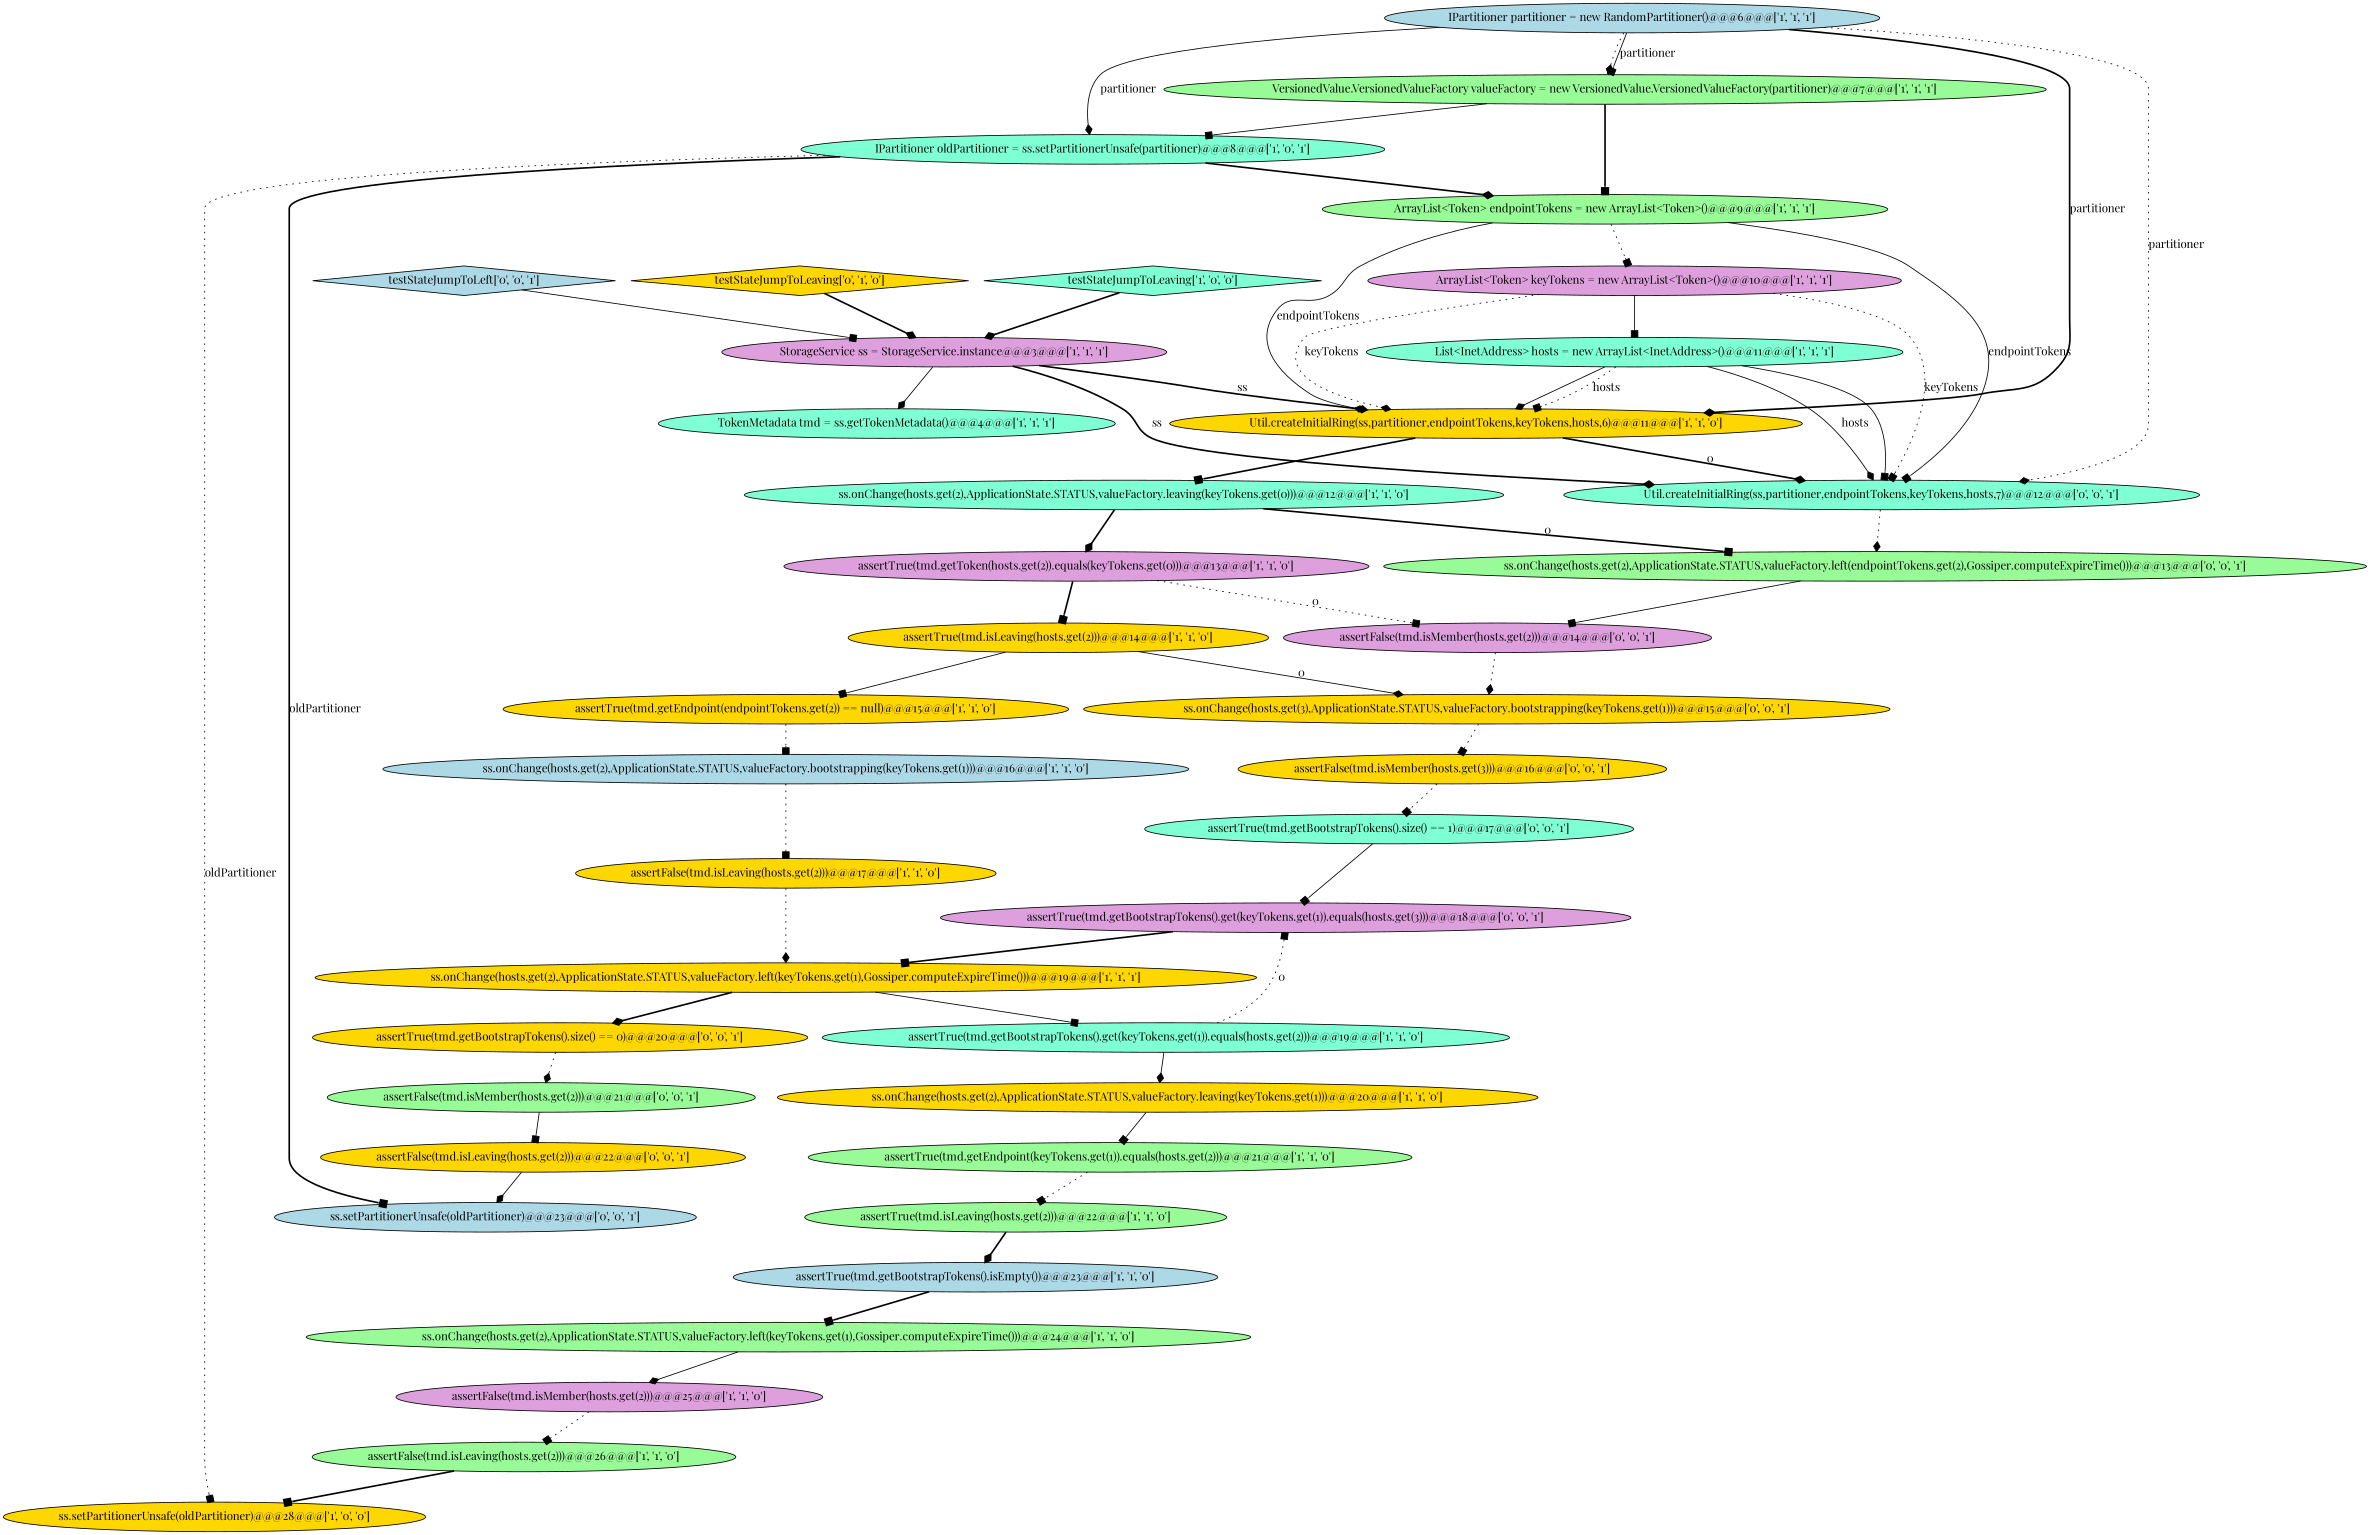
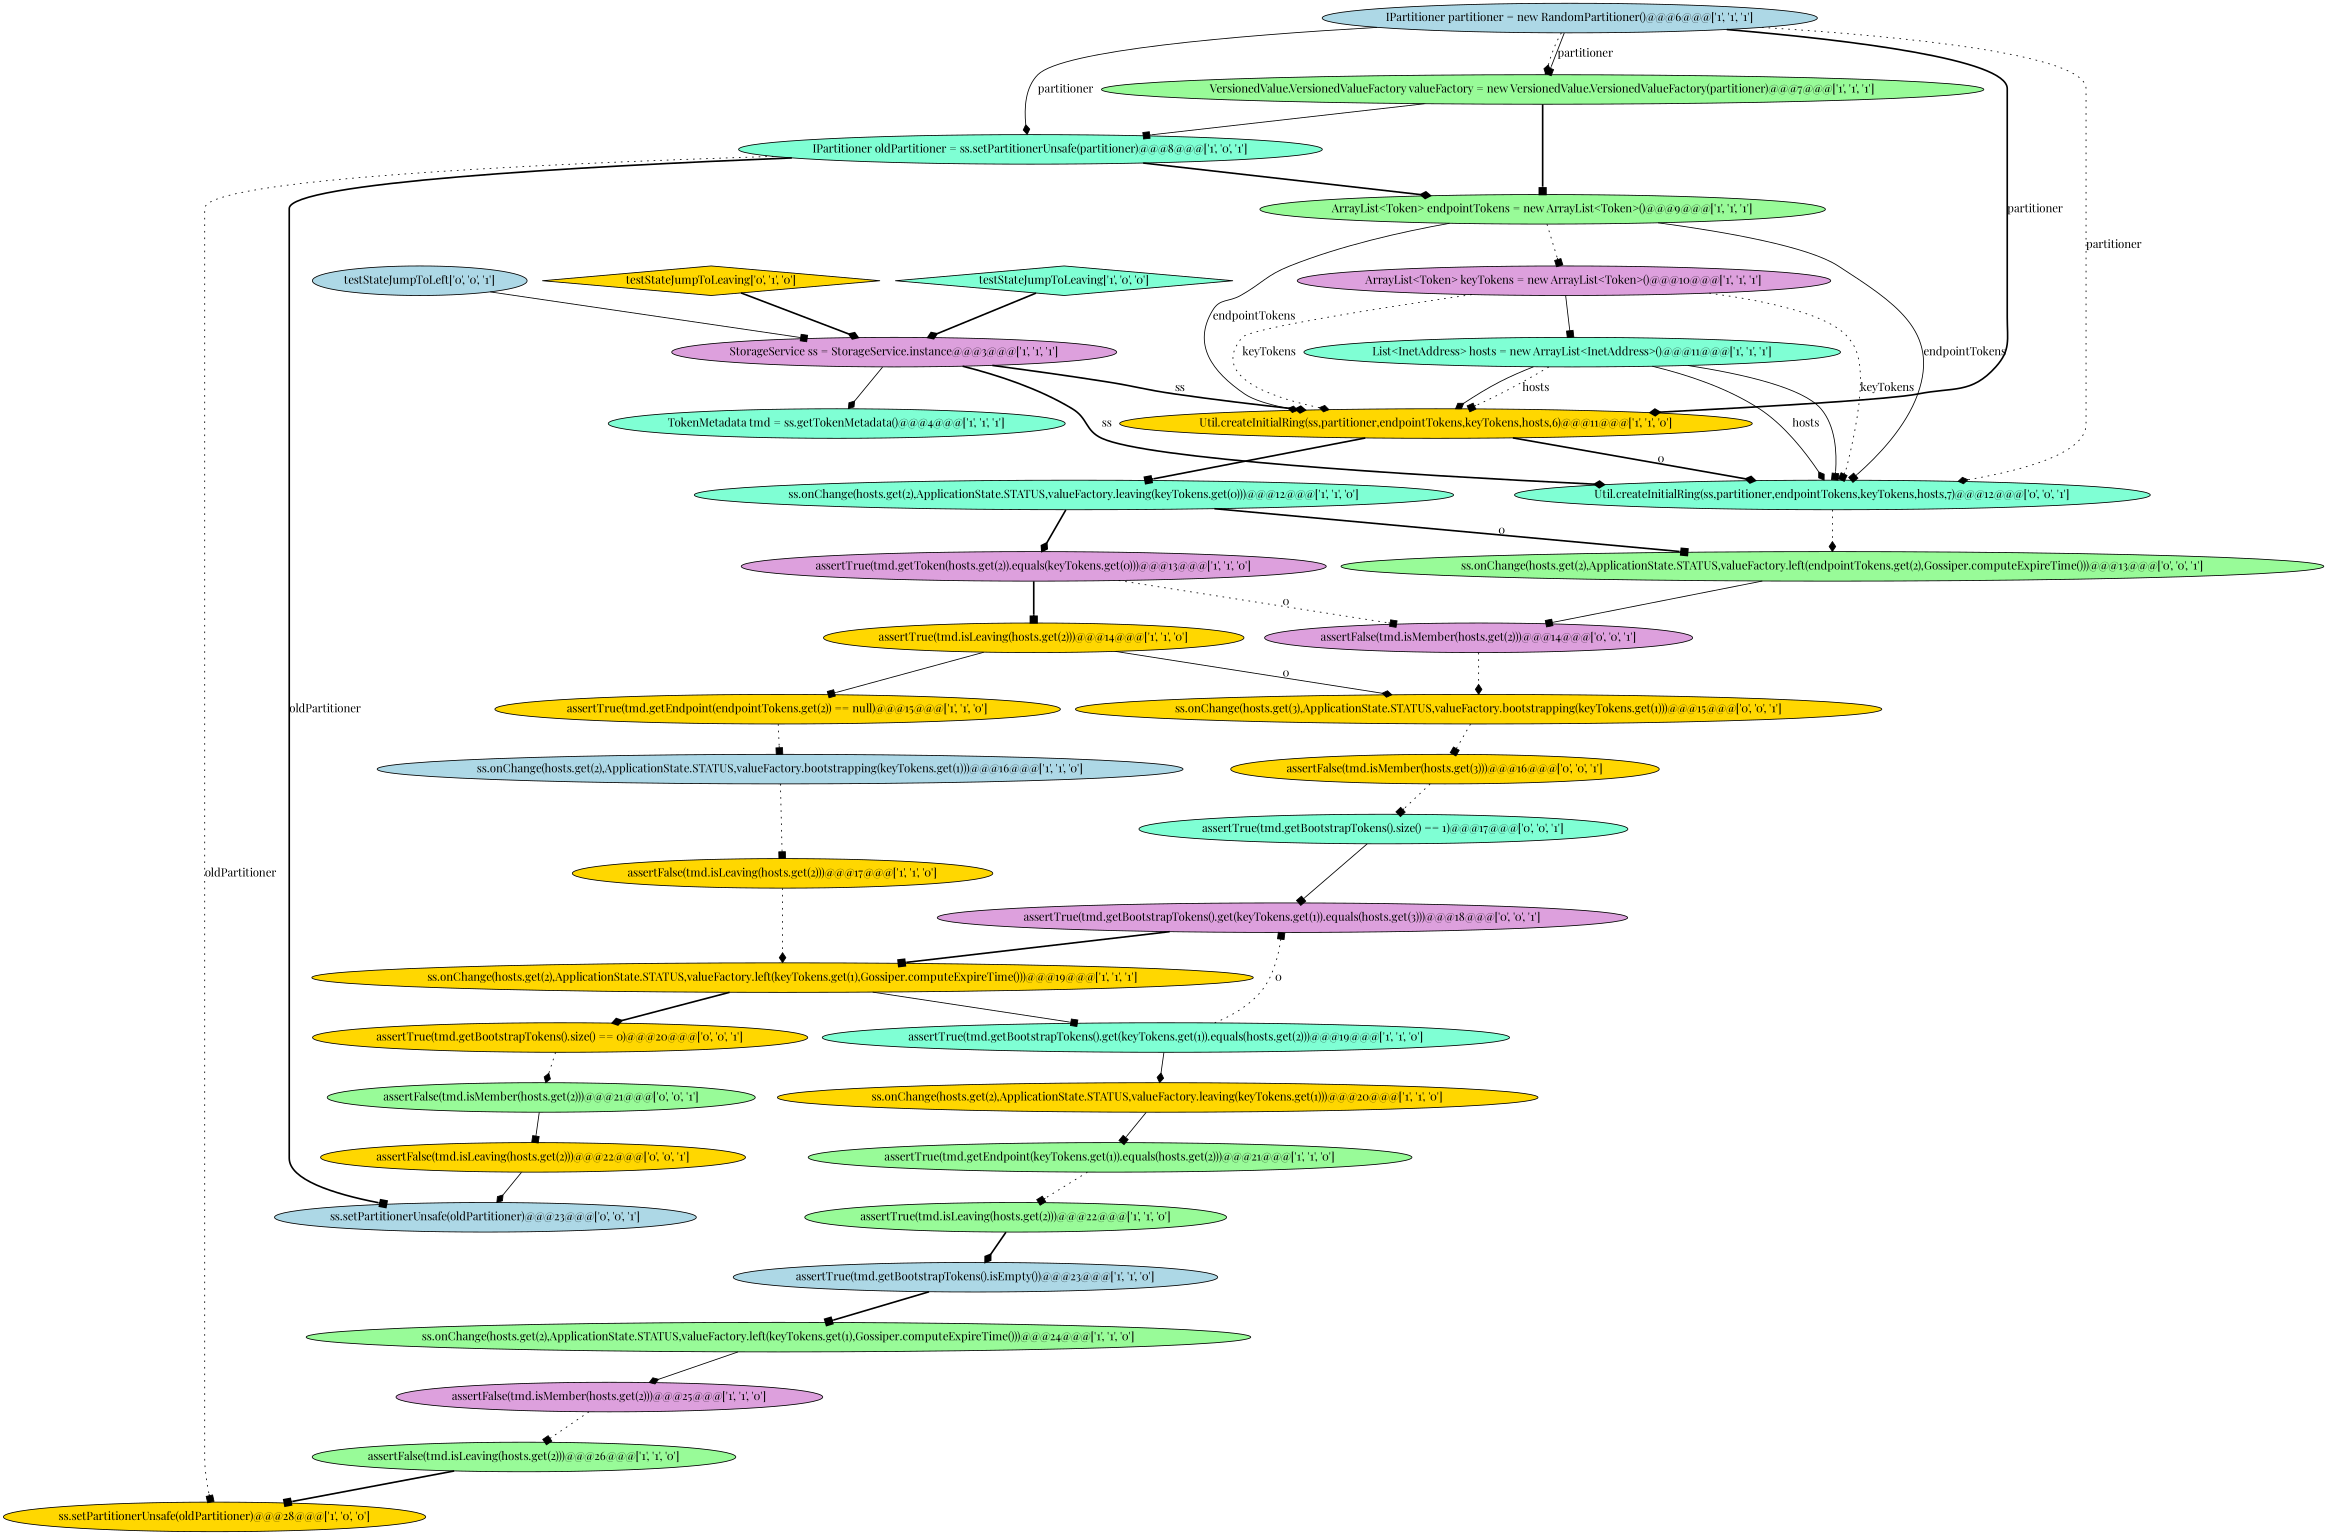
(464, 281) -> (420, 281)
